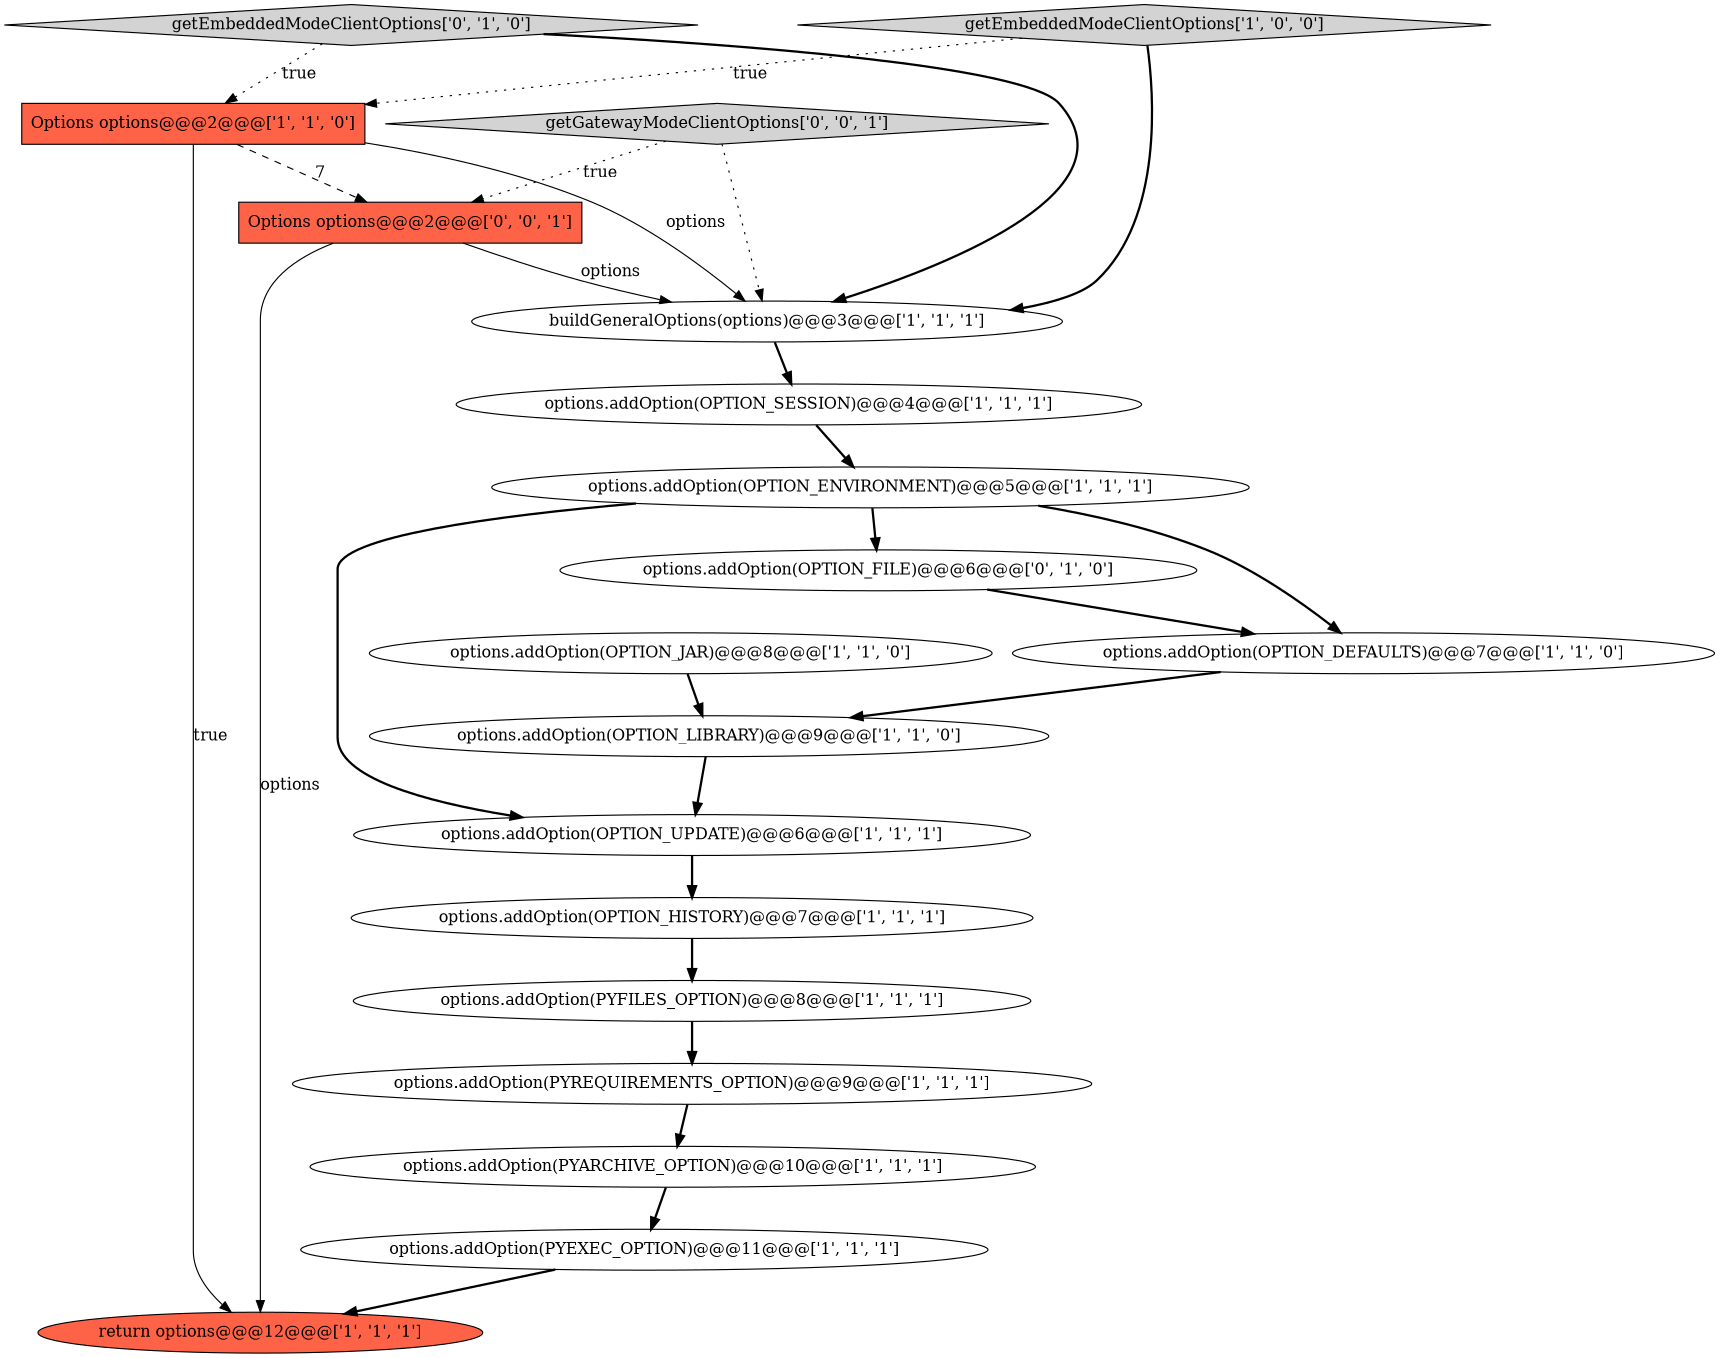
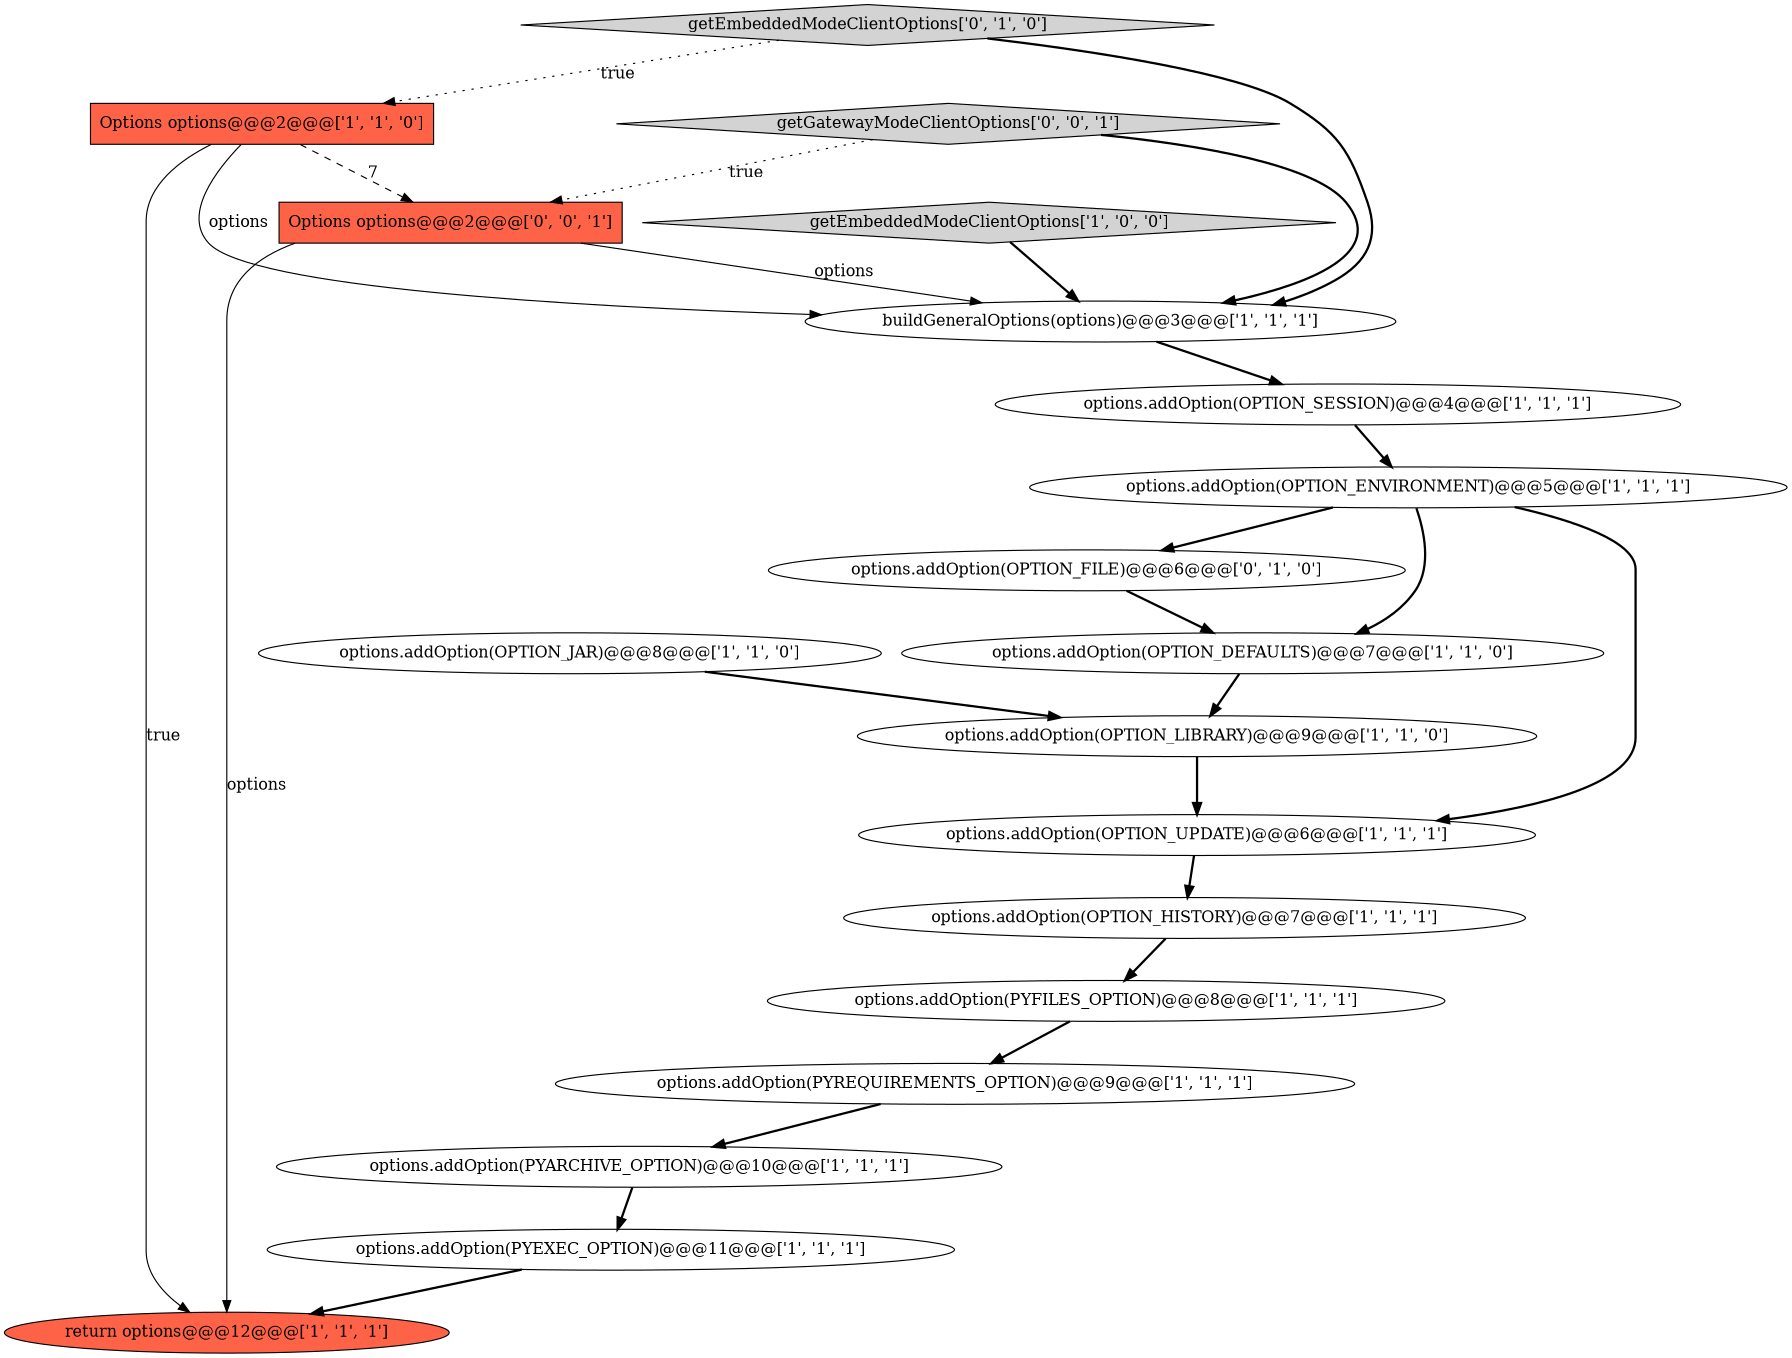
(699, 70) -> none
(741, 217) -> (1314, 180)
